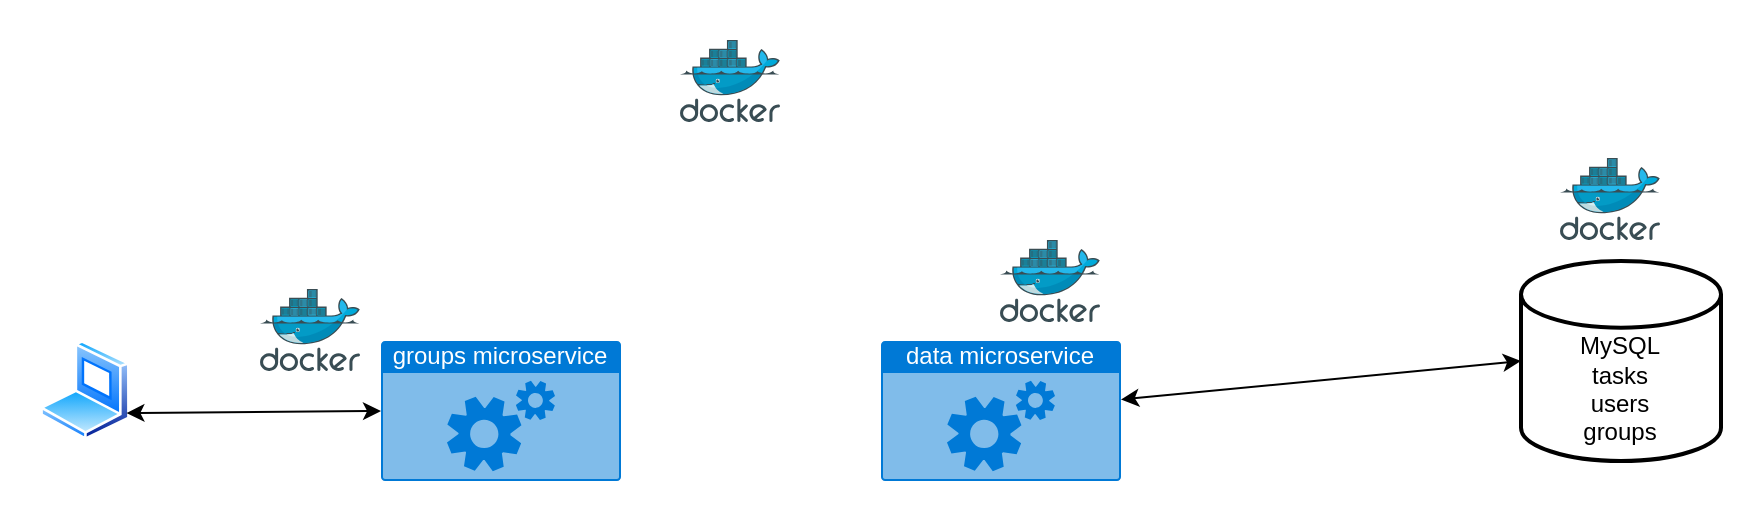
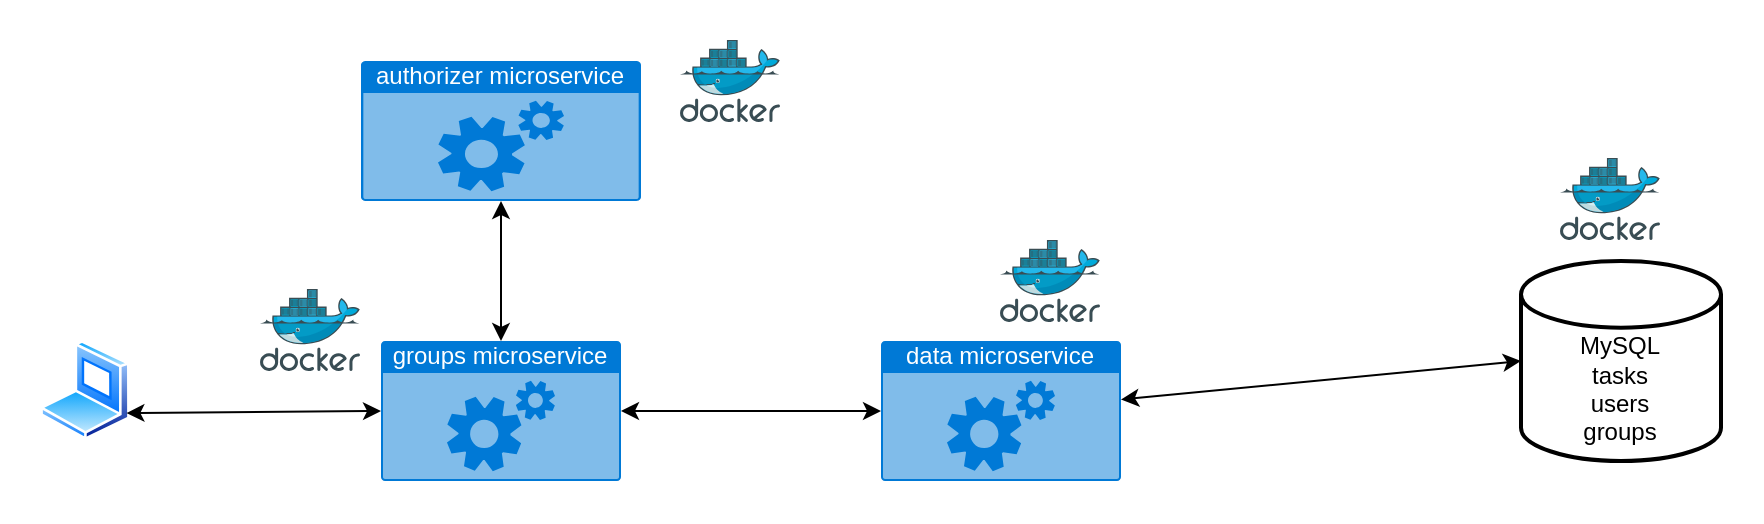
none -> (501, 131)
none -> (501, 271)
none -> (751, 411)
